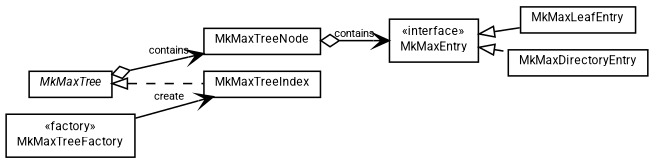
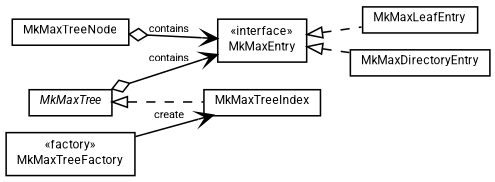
(507, 30) -> (342, 30)
(160, 64) -> (166, 71)
